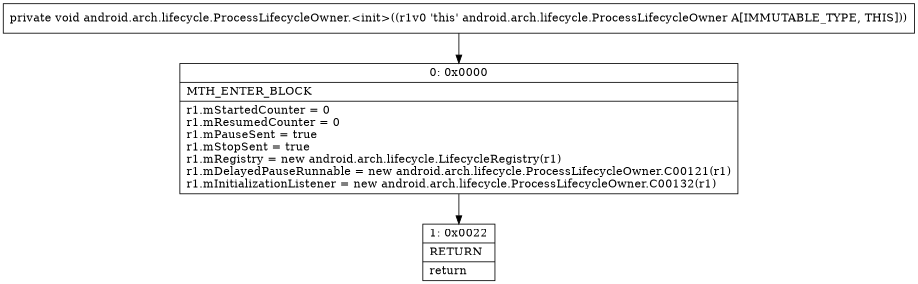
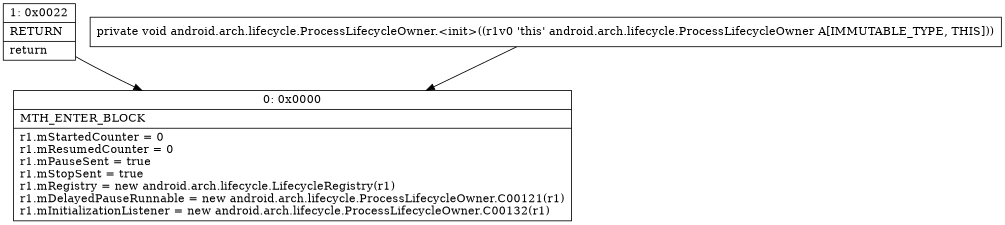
(459, 205) -> (105, 72)
